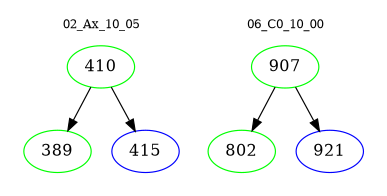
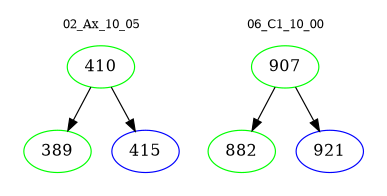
(286, 25) -> (286, 25)
(242, 151) -> (242, 151)
